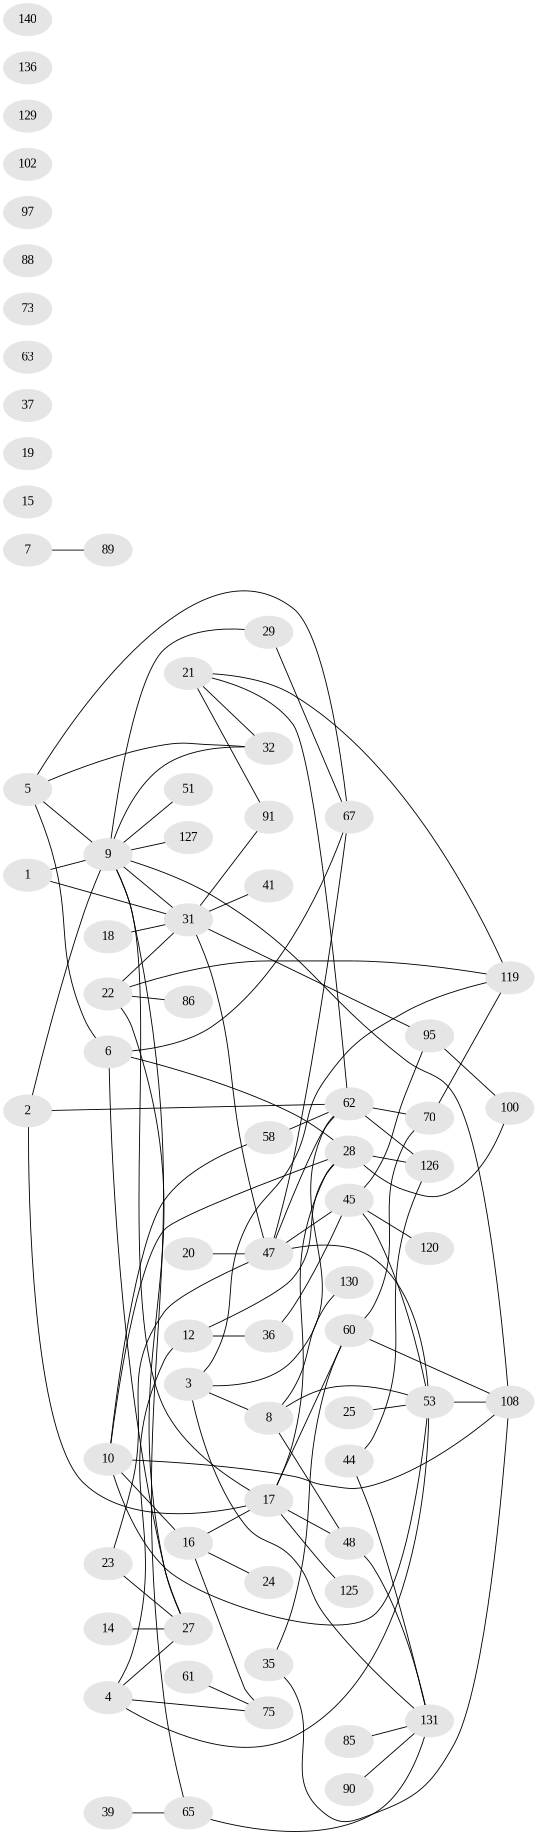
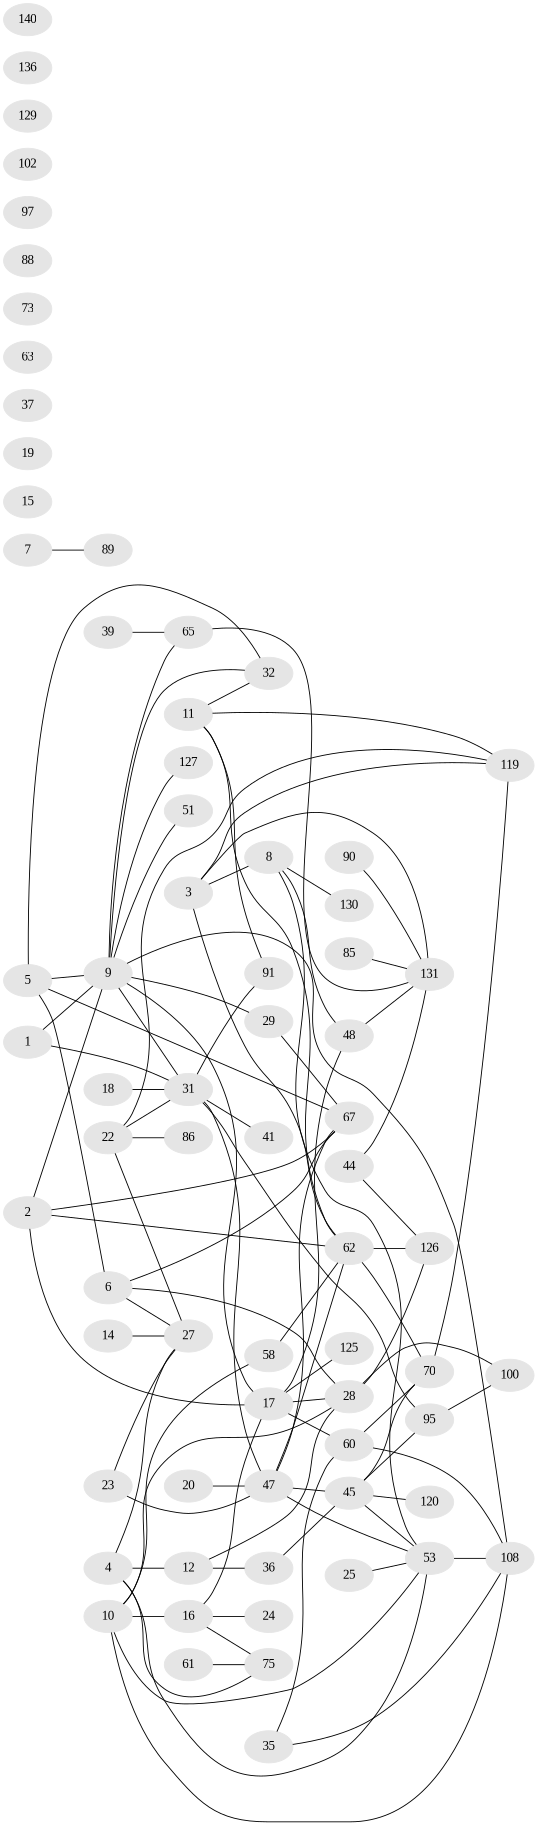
(188, 673) -> (188, 714)
none -> (199, 1186)
none -> (381, 1456)
